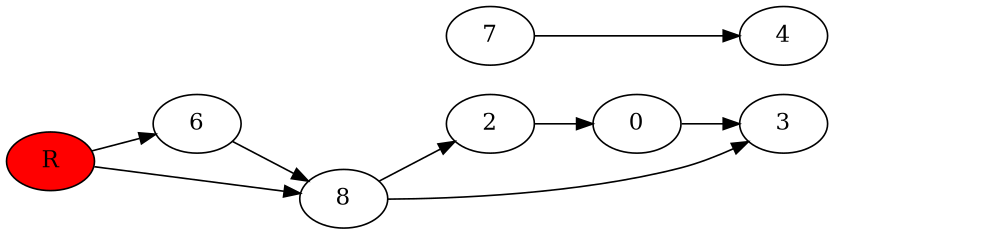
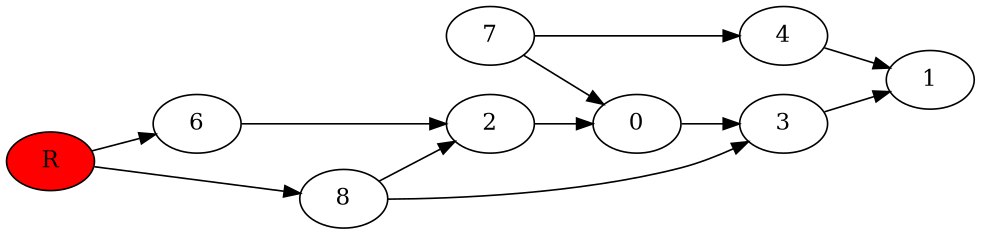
none -> (557, 76)
none -> (930, 80)
(263, 158) -> (336, 124)
